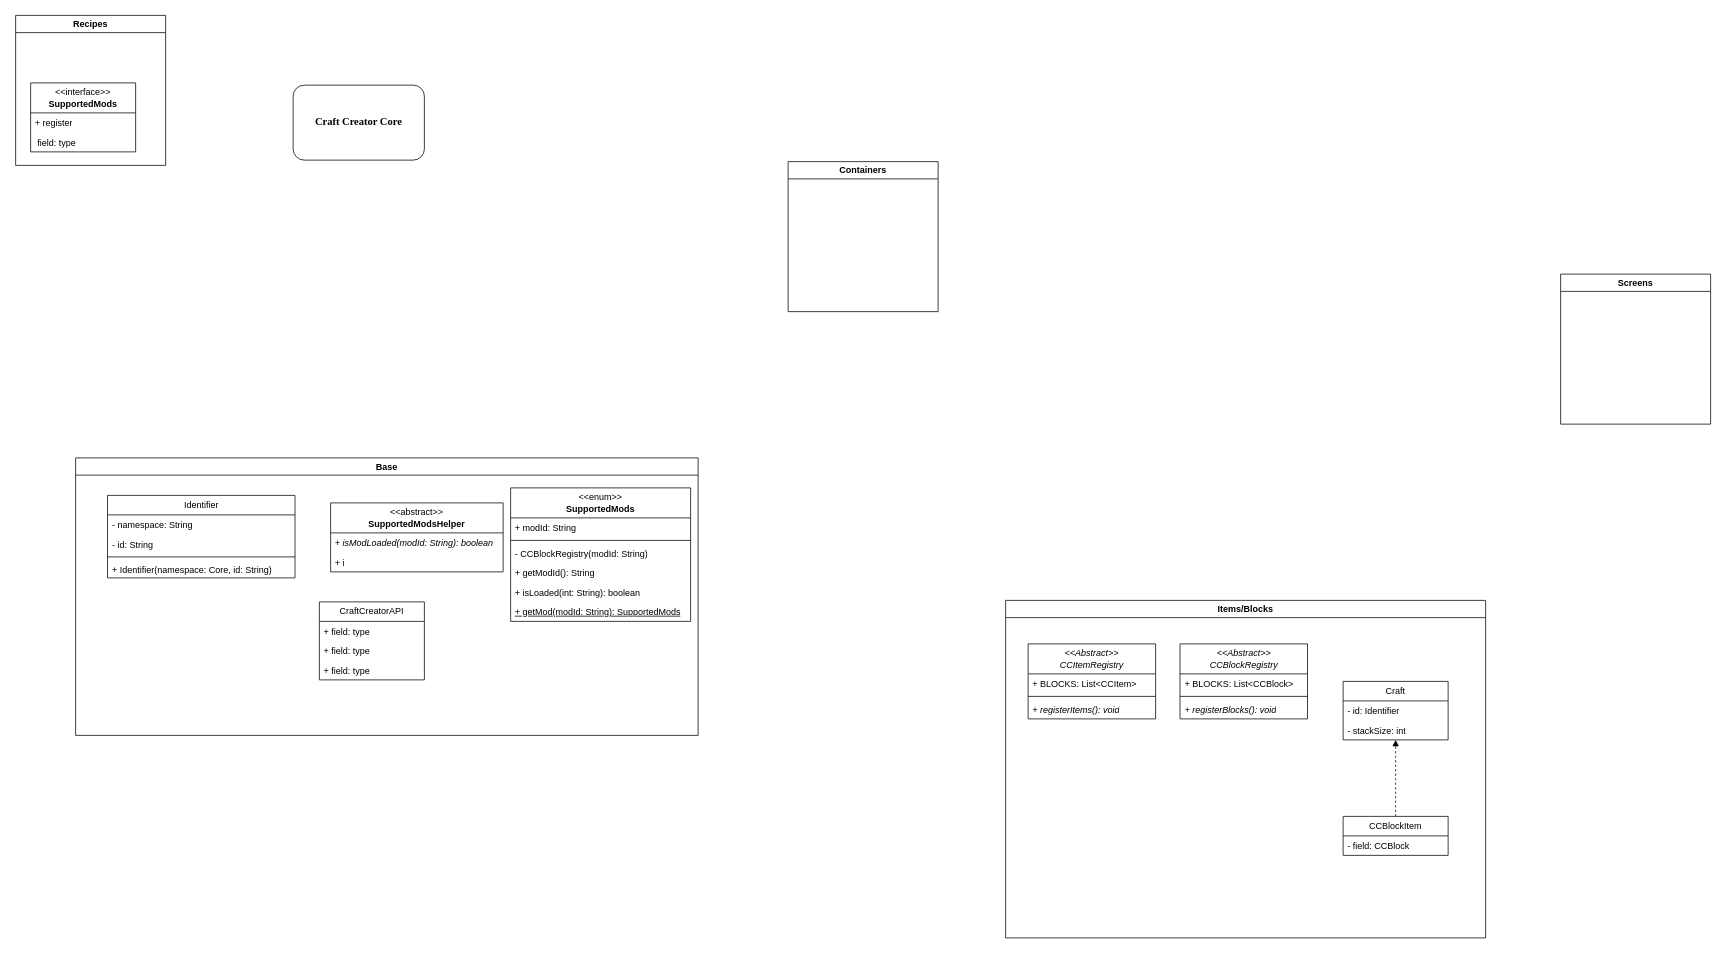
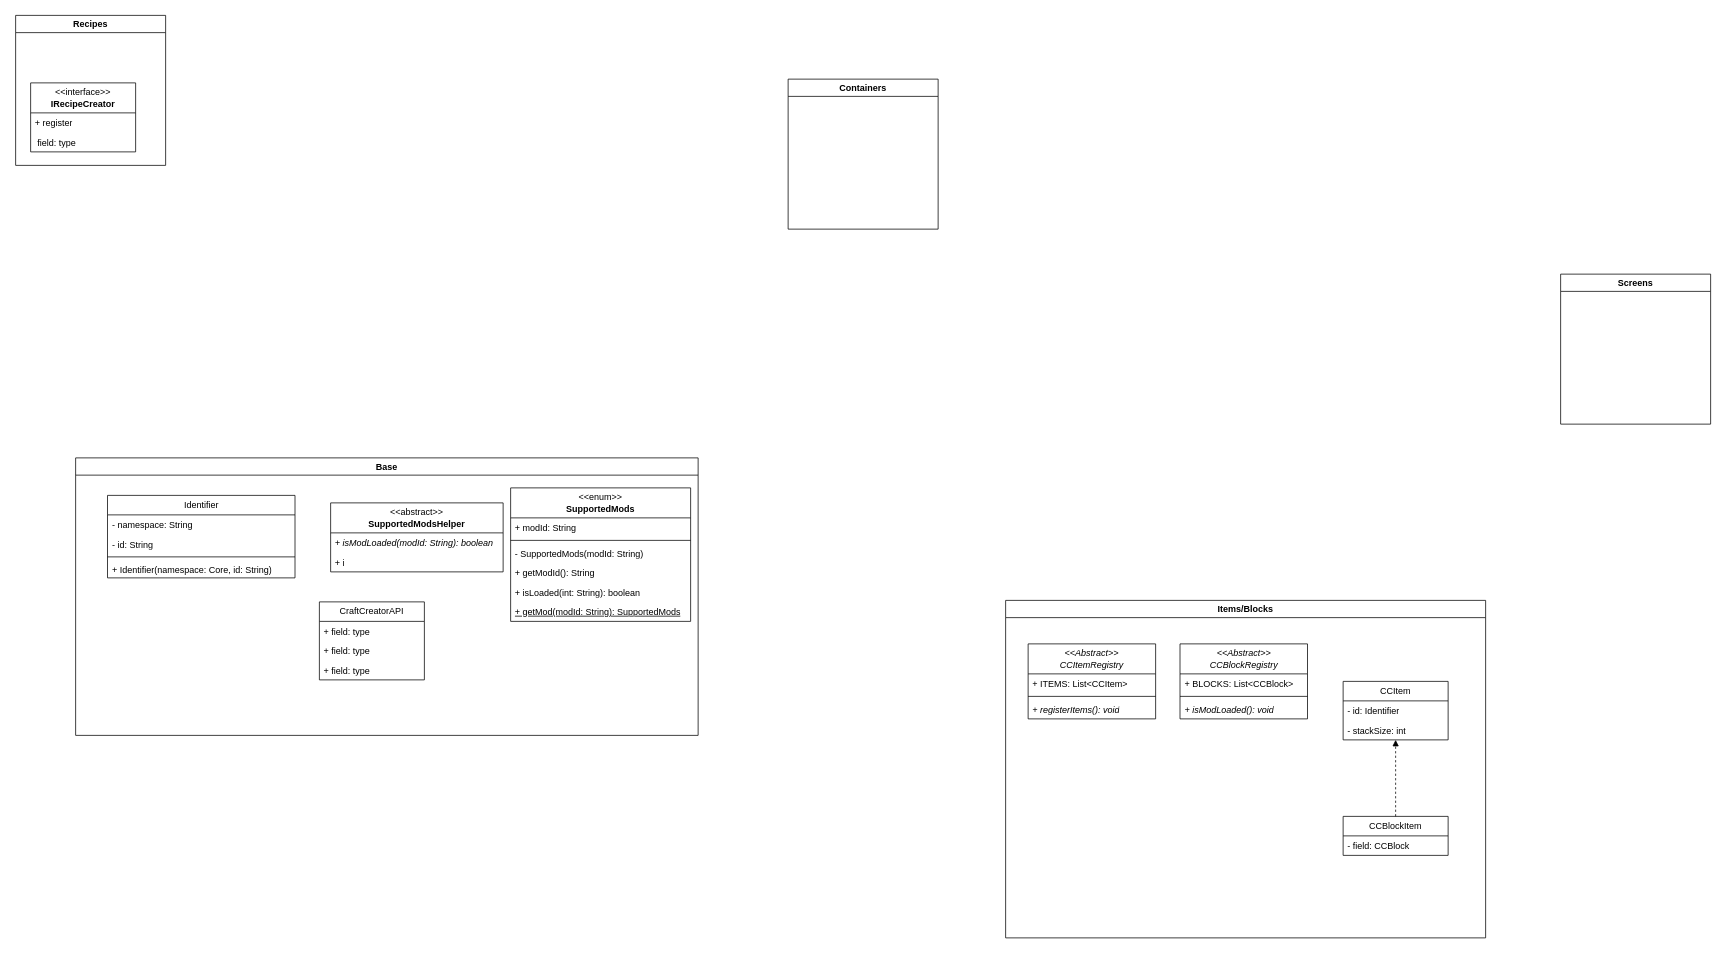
(83, 98) -> (83, 98)
(359, 123) -> none
(863, 237) -> (863, 154)
(588, 554) -> (586, 554)
(1083, 685) -> (1081, 685)
(1395, 691) -> (1395, 691)
(1238, 710) -> (1232, 710)
